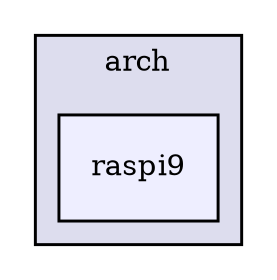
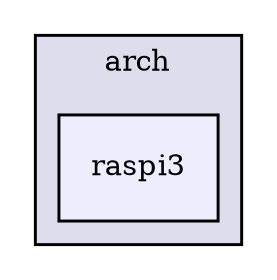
(139, 168) -> (139, 168)
